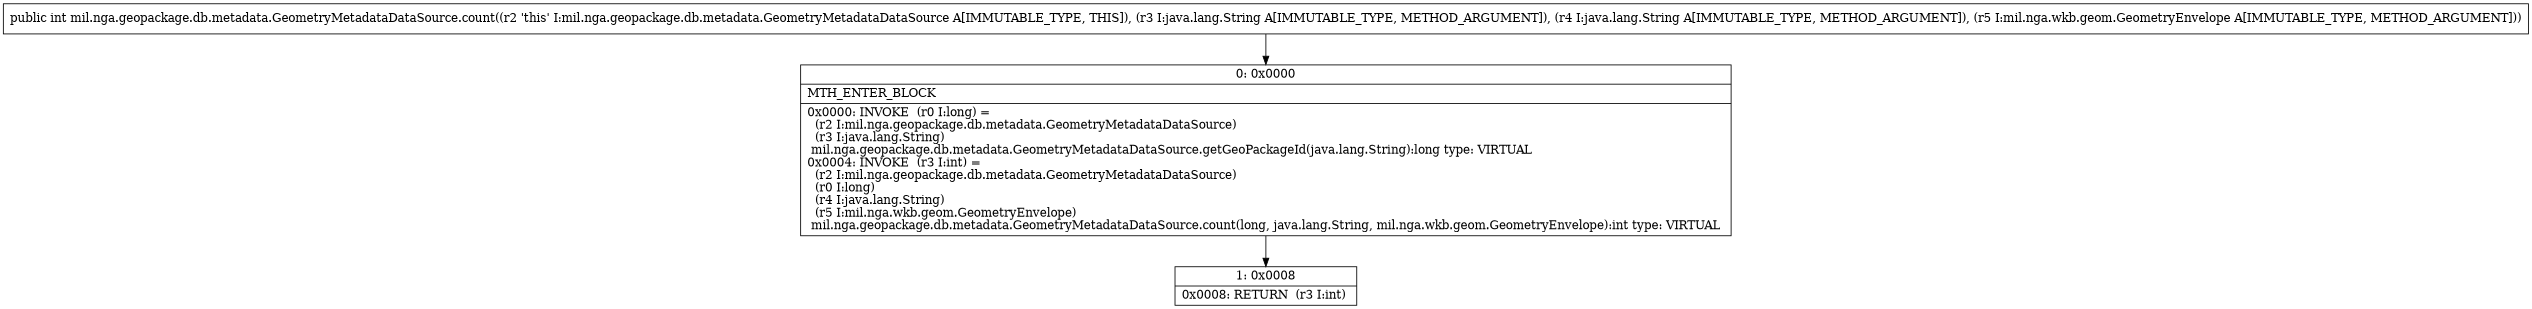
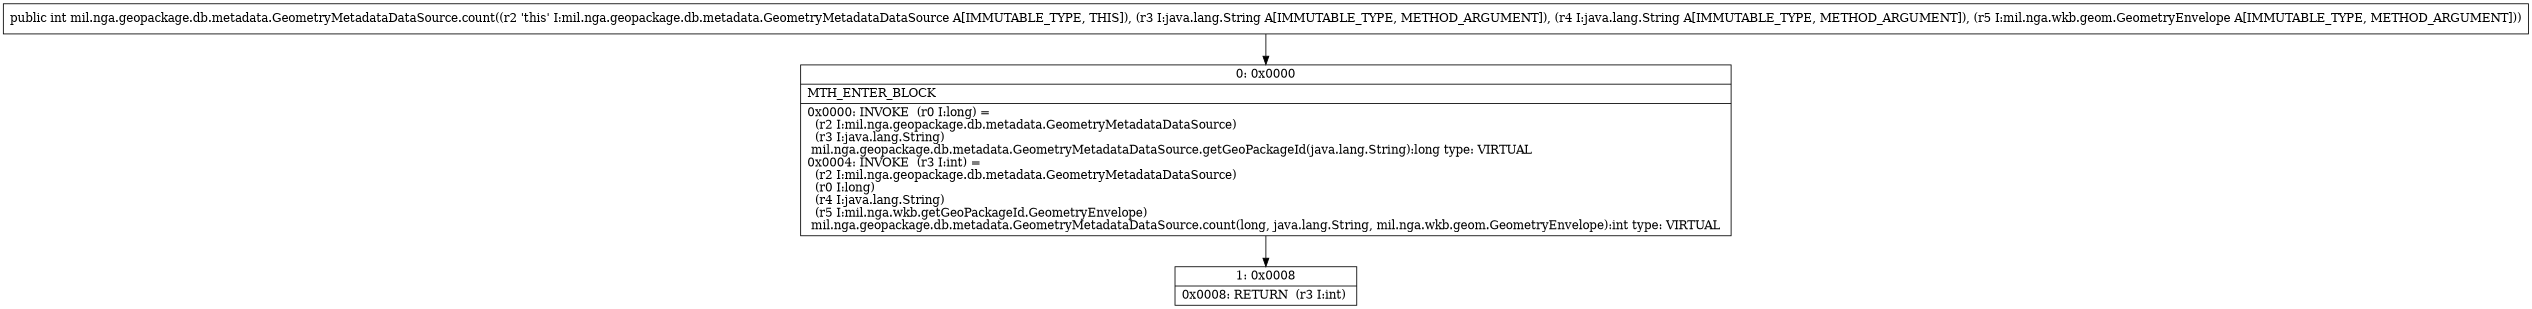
(942, 213) -> (977, 213)
